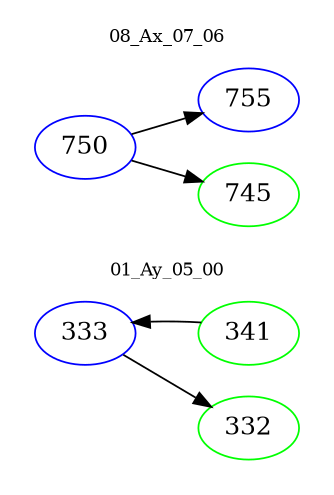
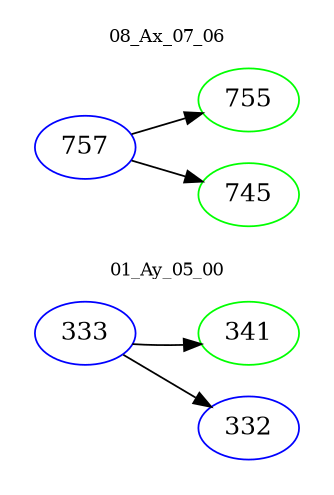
(249, 100) -> (249, 100)
(85, 147) -> (85, 147)
(176, 322) -> (158, 345)
(249, 428) -> (249, 428)
